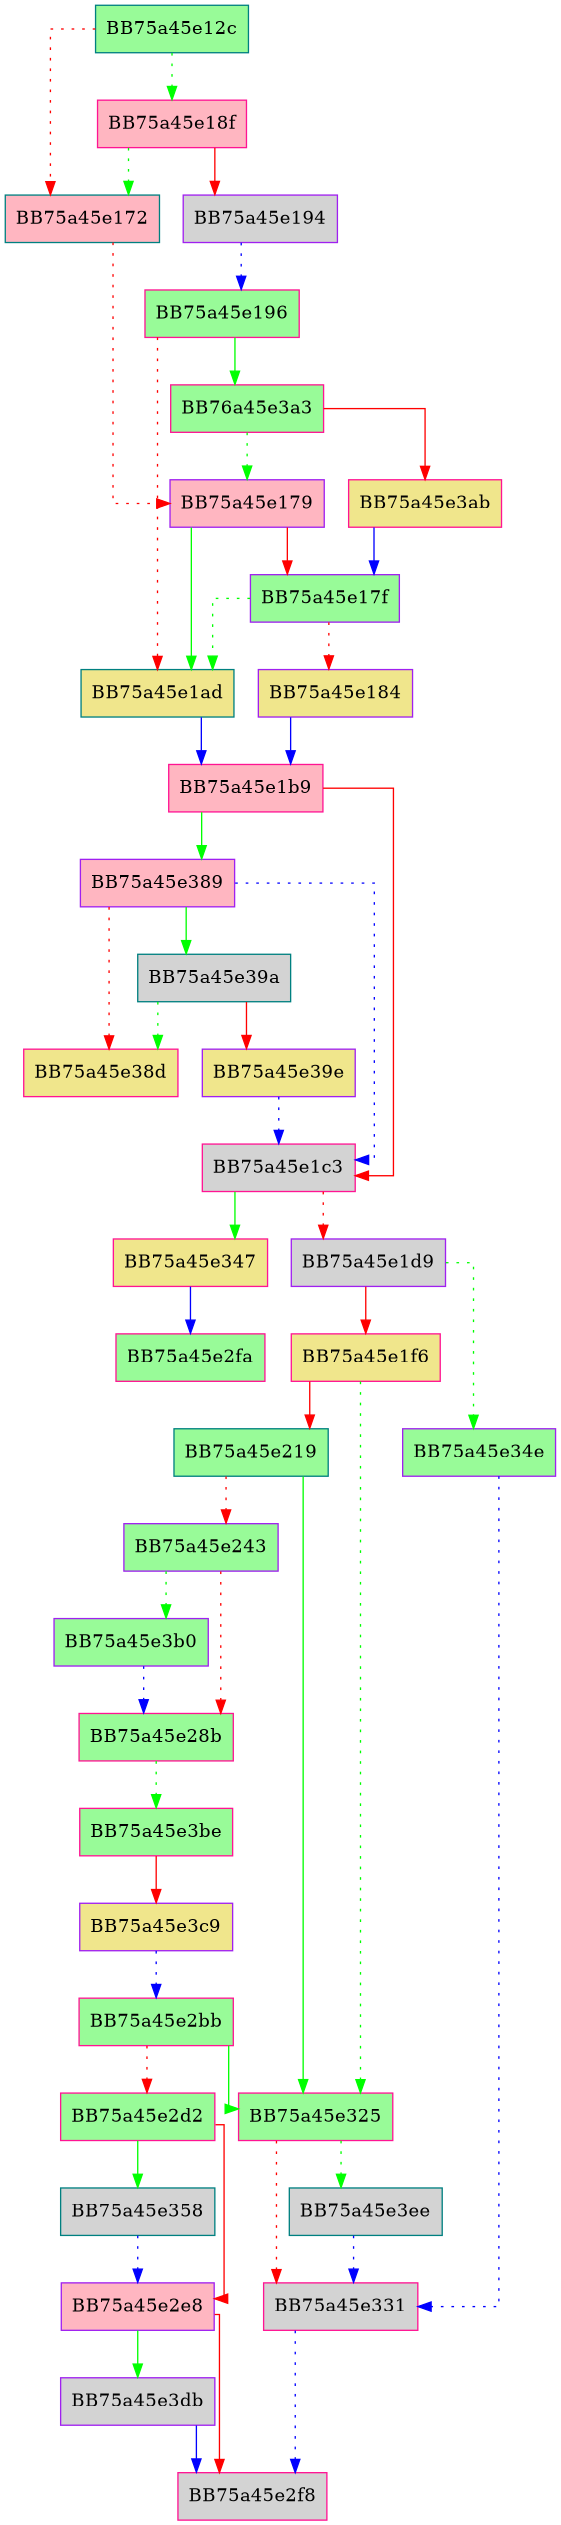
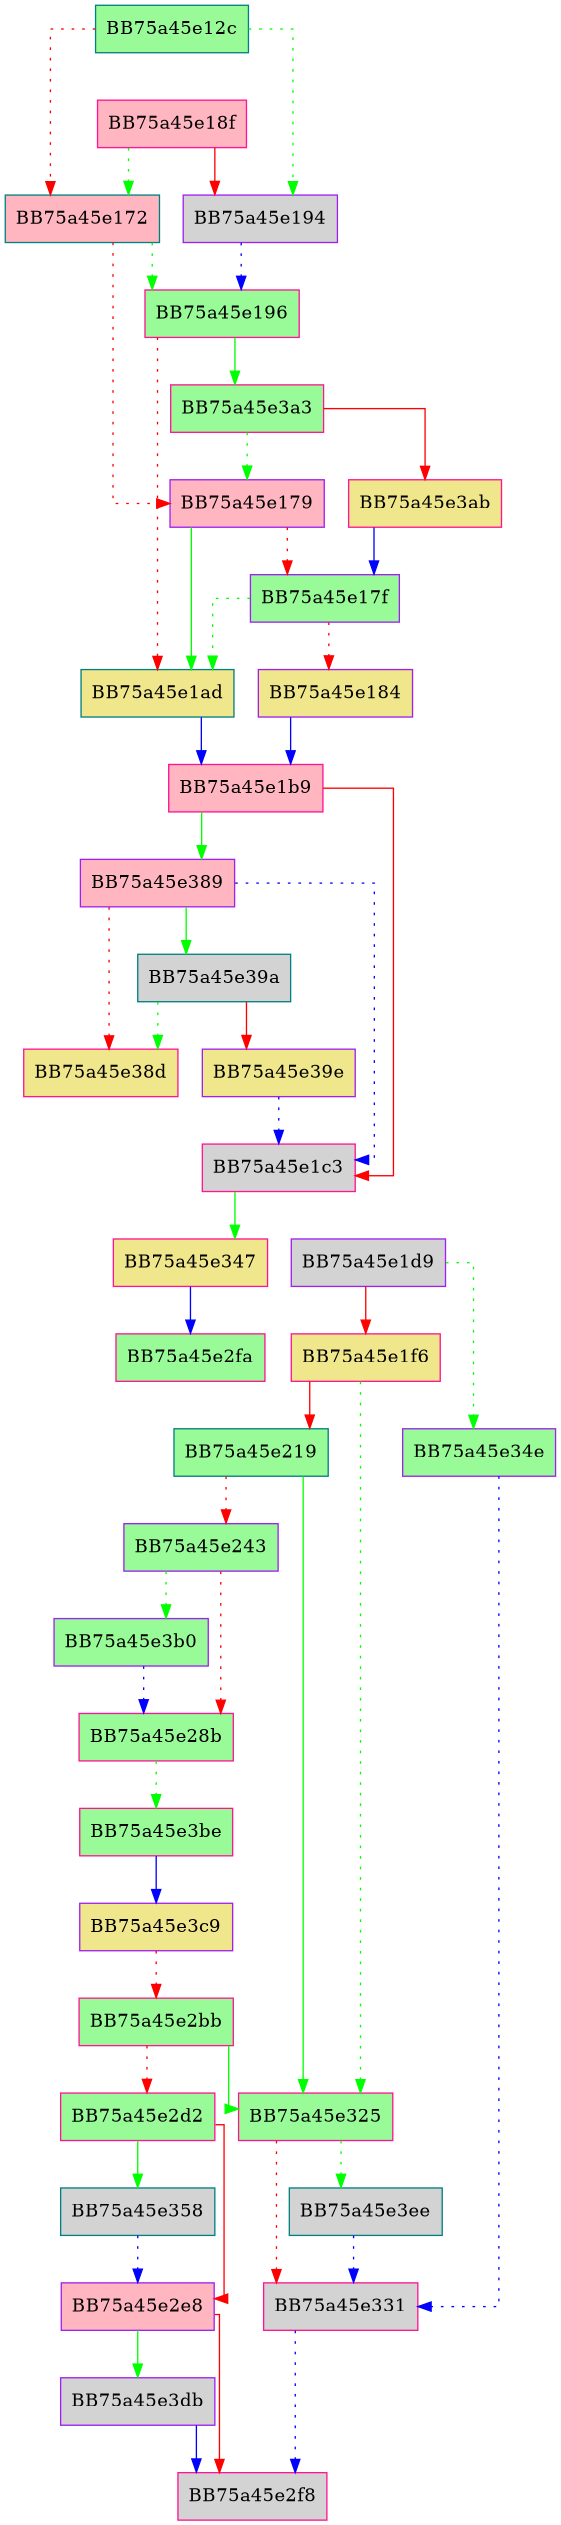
(172, 70) -> (293, 83)
none -> (152, 260)
(247, 409) -> (247, 409)
(287, 544) -> (287, 544)
(323, 1209) -> none
(156, 1873) -> (156, 1873)
(156, 1968) -> (156, 1968)
